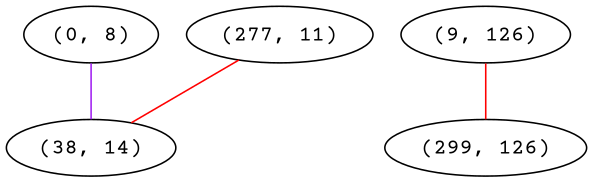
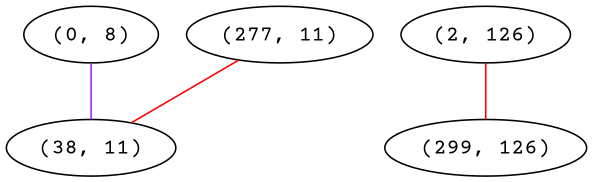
(486, 35) -> (486, 35)
(91, 148) -> (91, 148)
